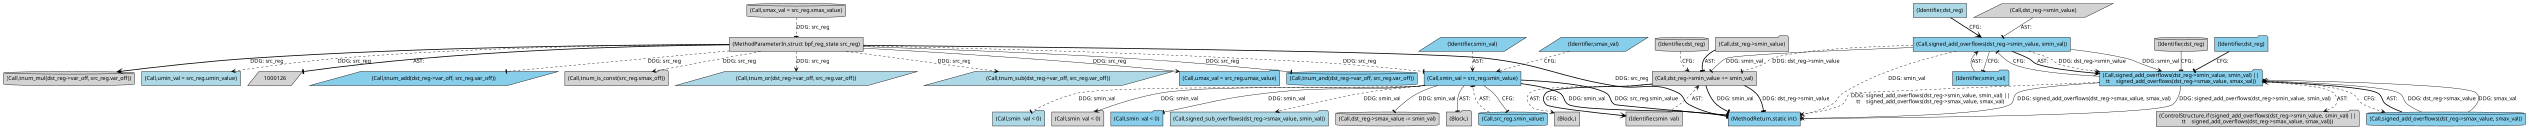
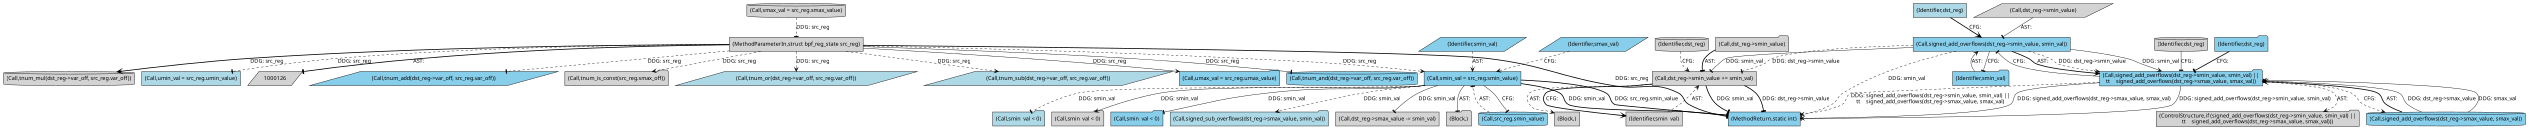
(432, 52) -> (431, 52)
(1143, 54) -> (1142, 54)
(1387, 119) -> (1387, 119)
